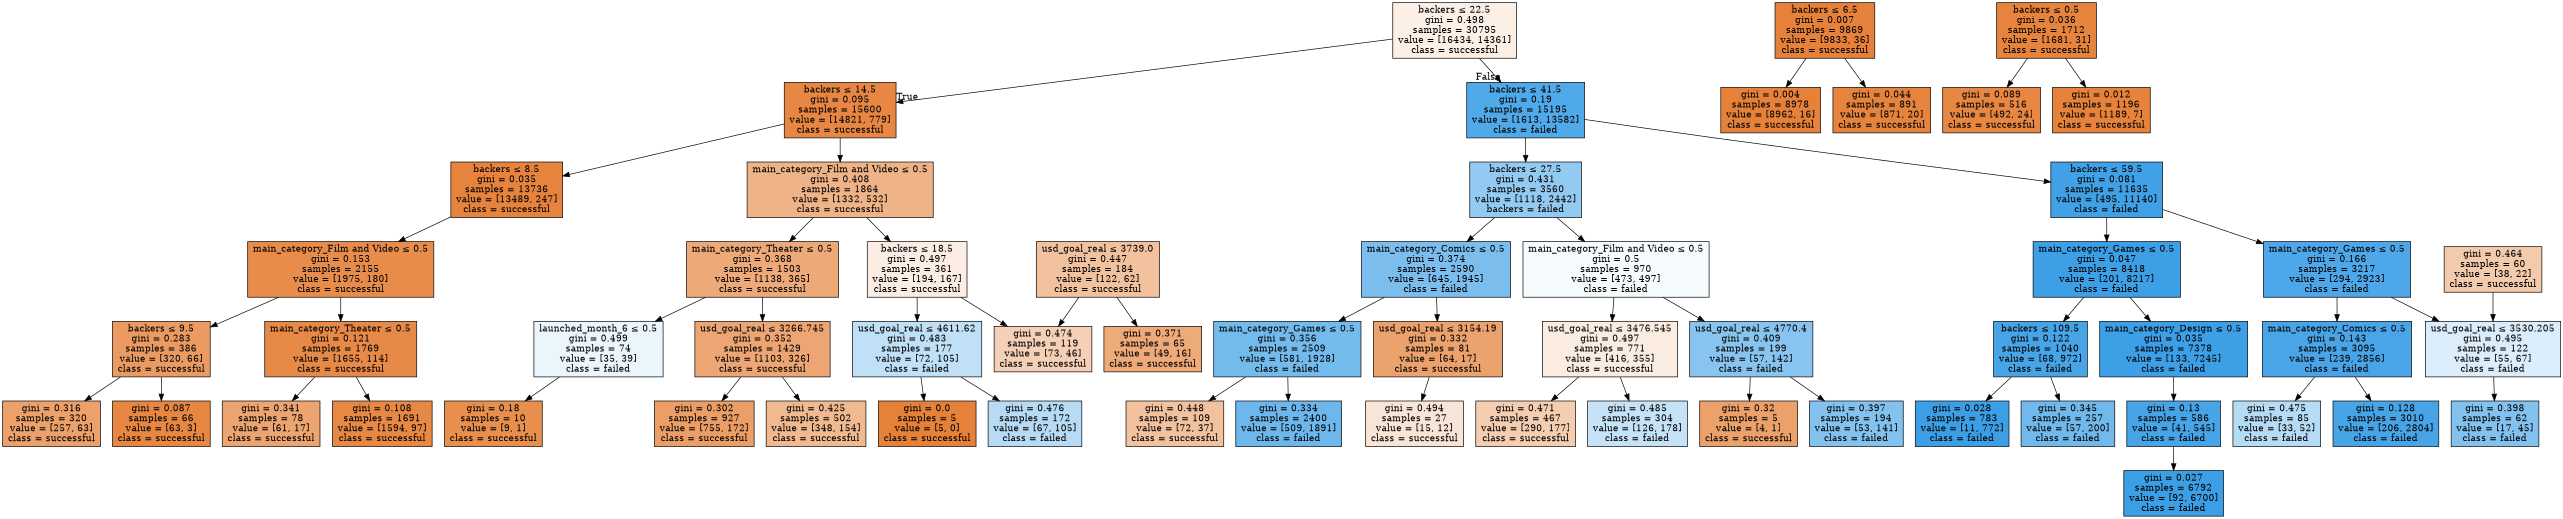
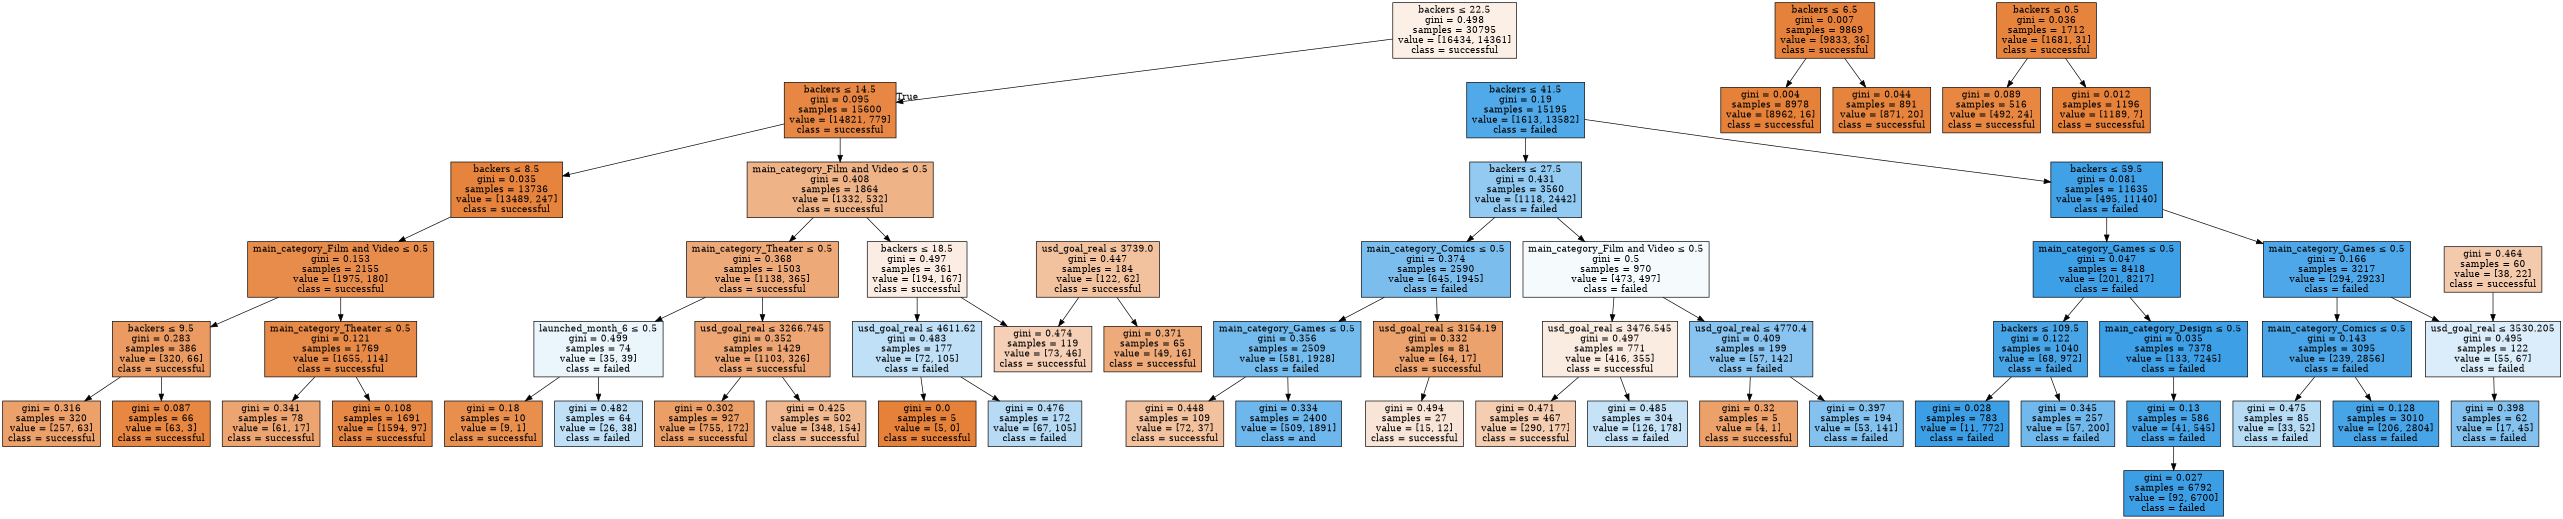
(1488, 68) -> none
(1526, 210) -> (1526, 210)
none -> (598, 424)
(1289, 438) -> (1289, 438)
